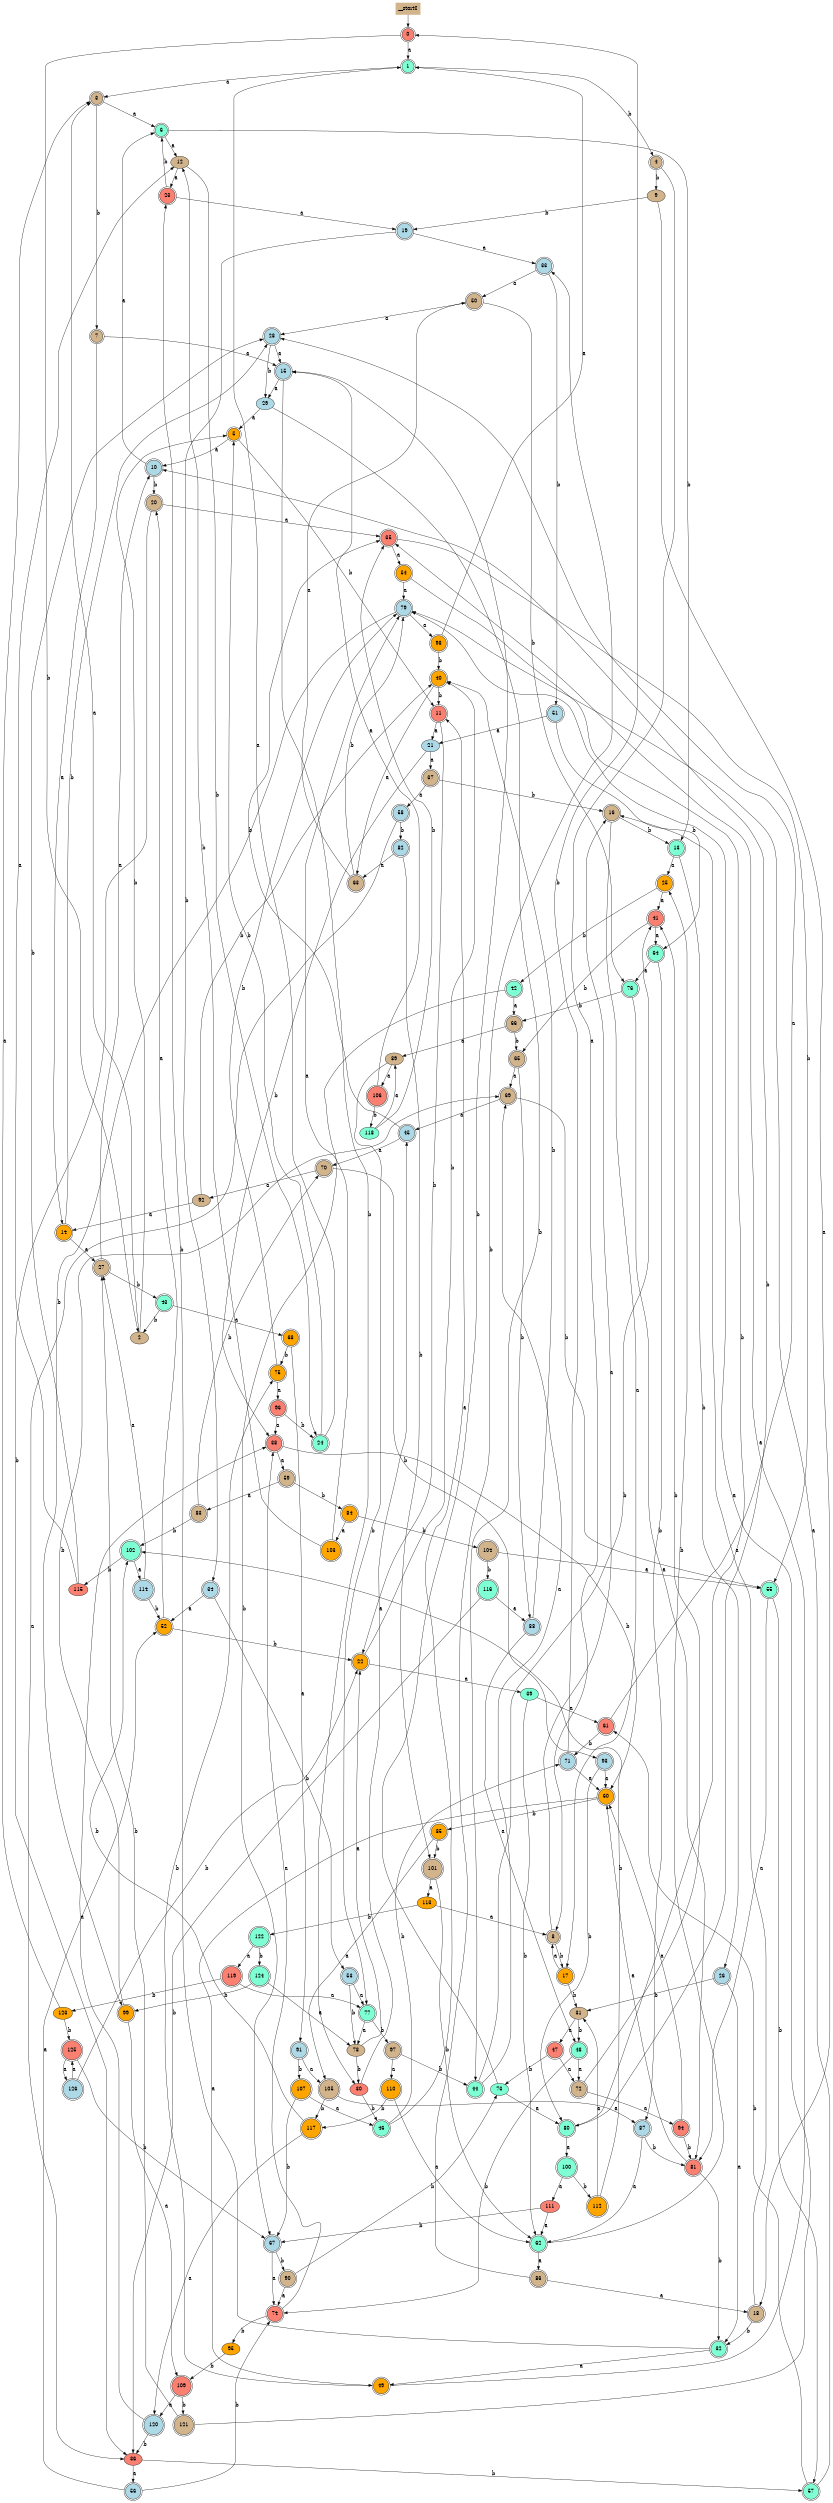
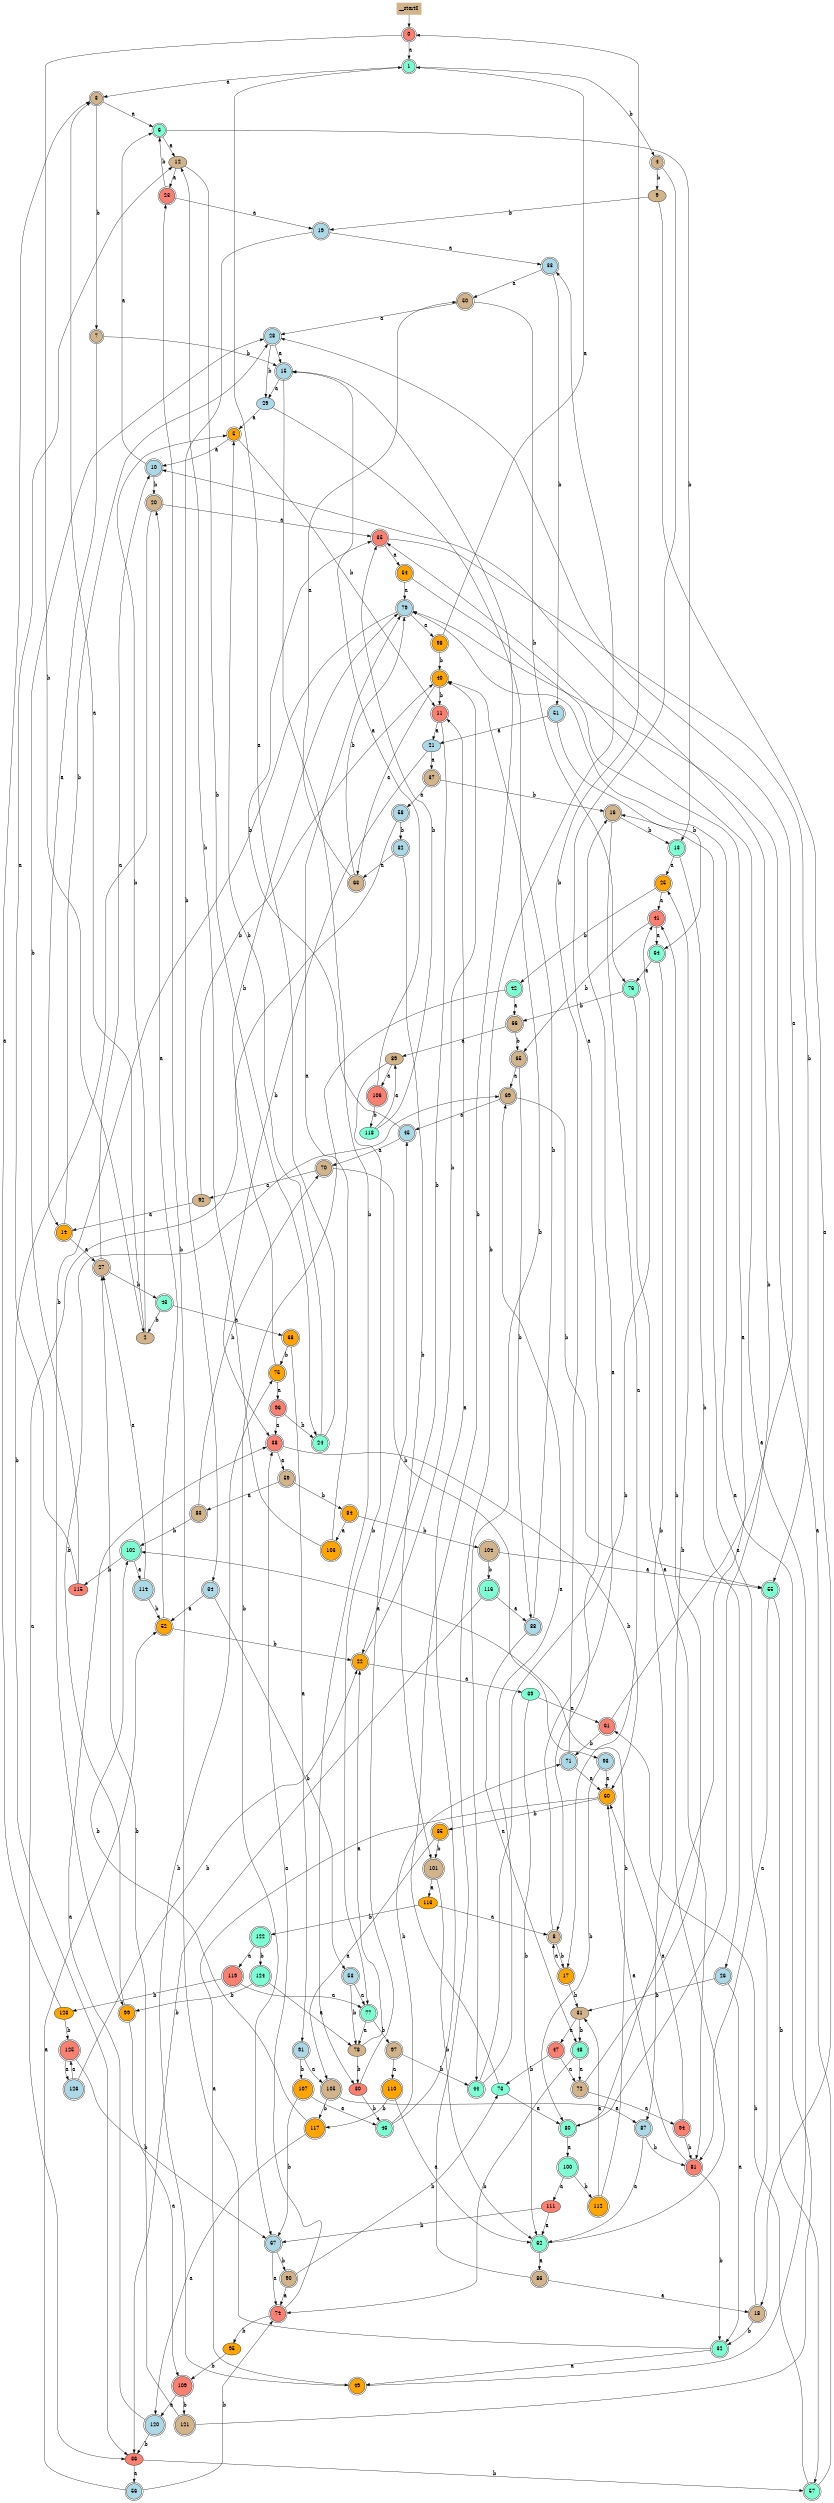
(248, 354) -> (248, 354)
(742, 1338) -> (743, 1338)
